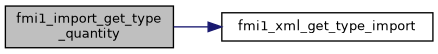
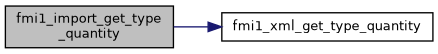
(327, 27) -> (327, 27)
